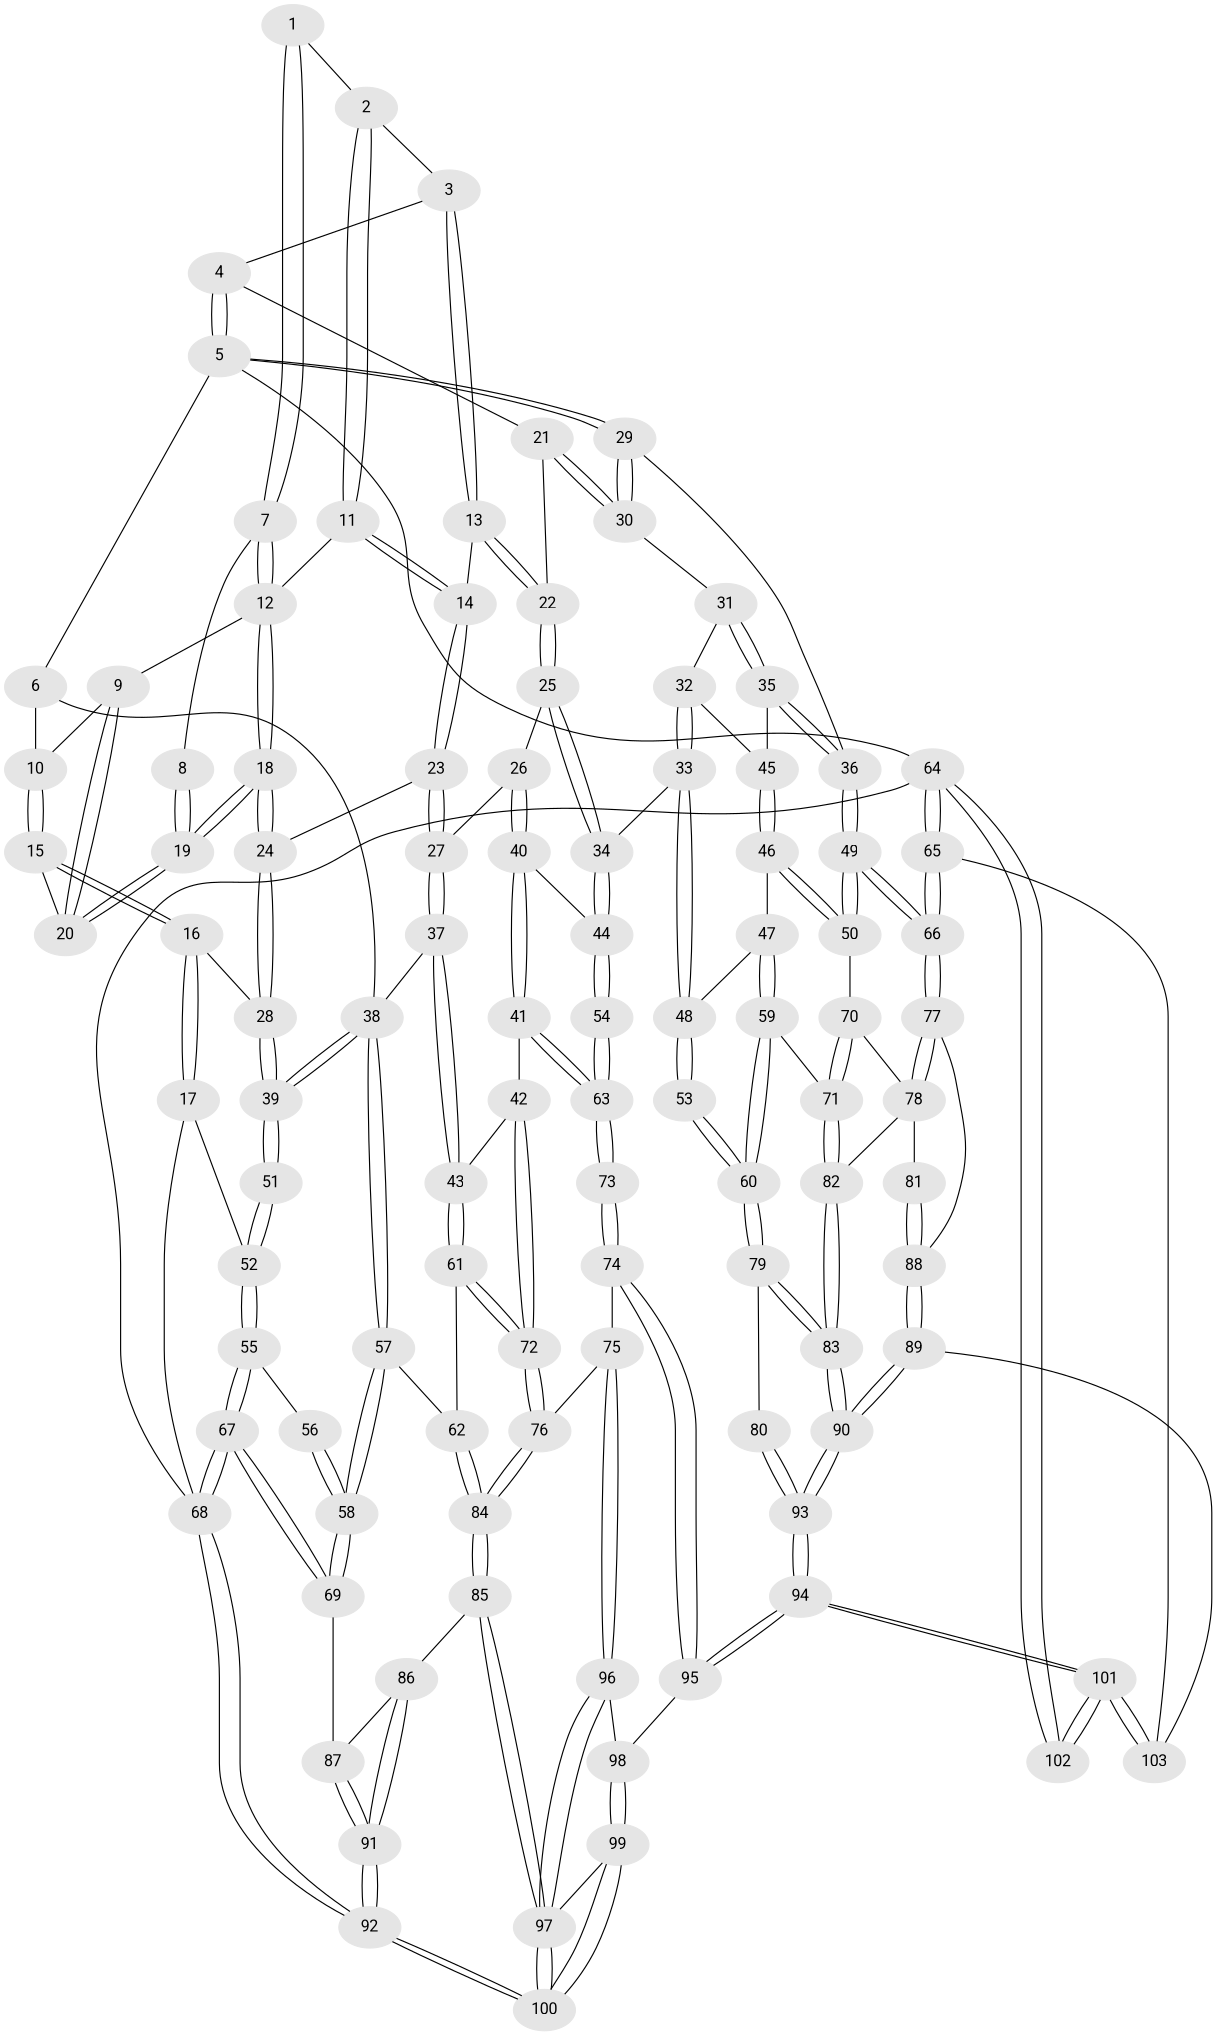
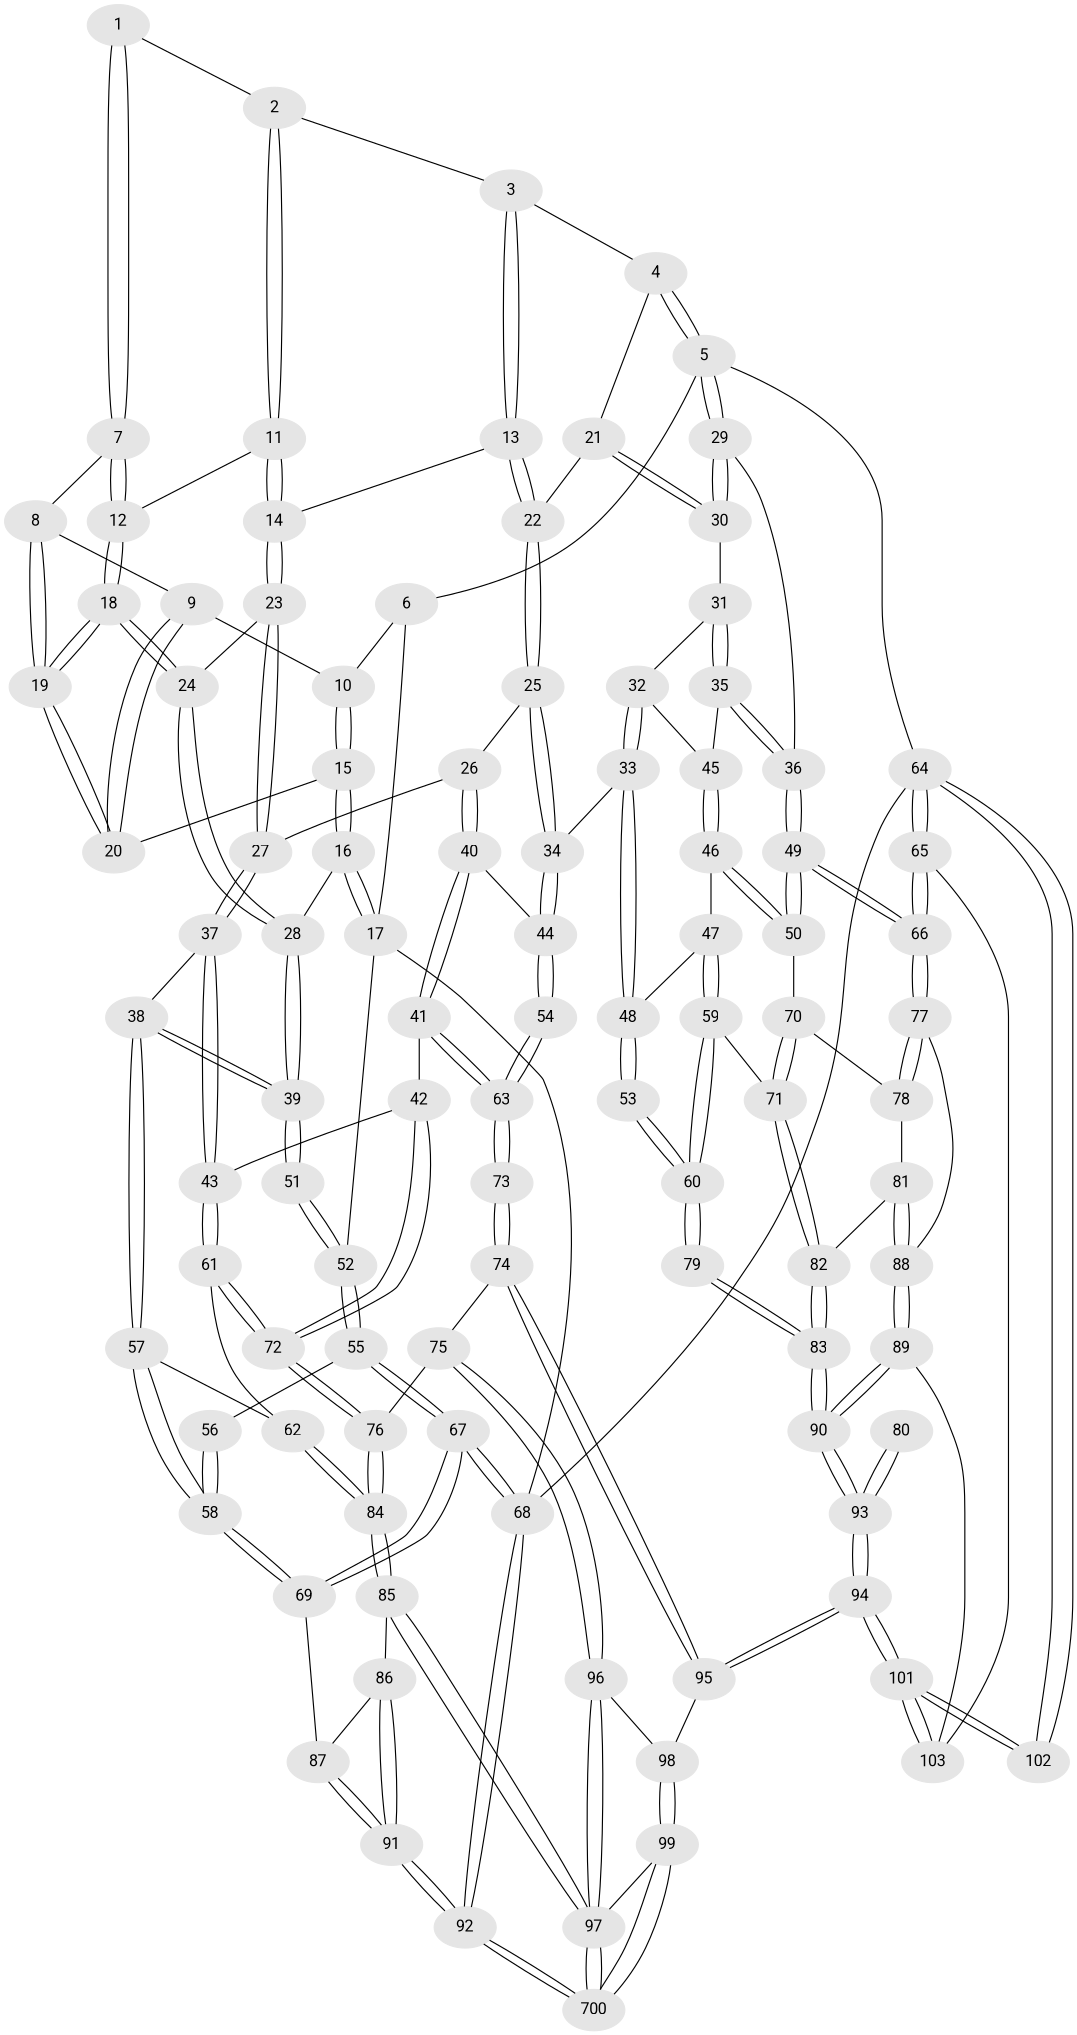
(192, 646) -> (114, 563)
(308, 751) -> (395, 770)
(873, 1142) -> (860, 1224)
(759, 1348) -> none
(544, 2010) -> (594, 2010)
